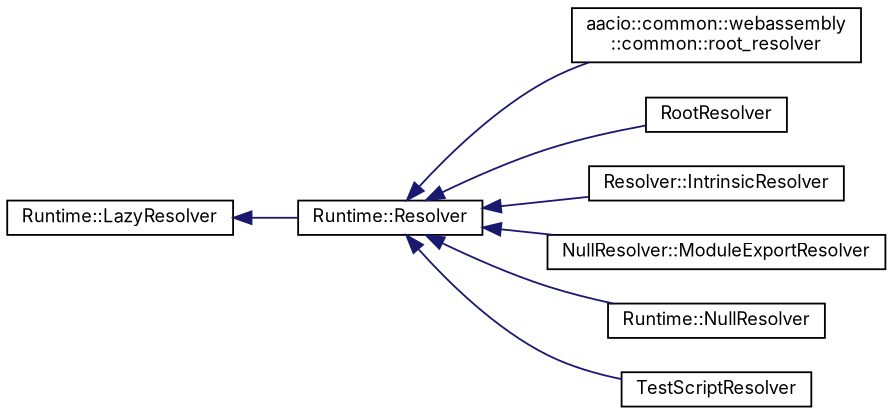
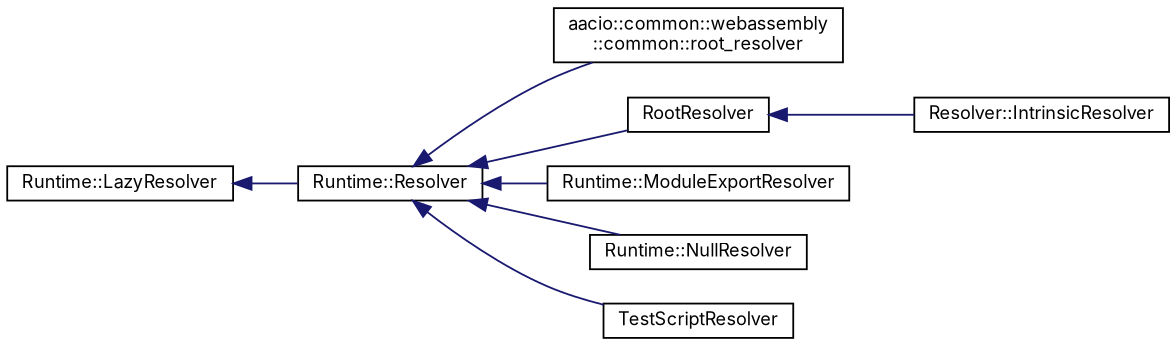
(545, 201) -> (851, 115)
(716, 252) -> (698, 183)
